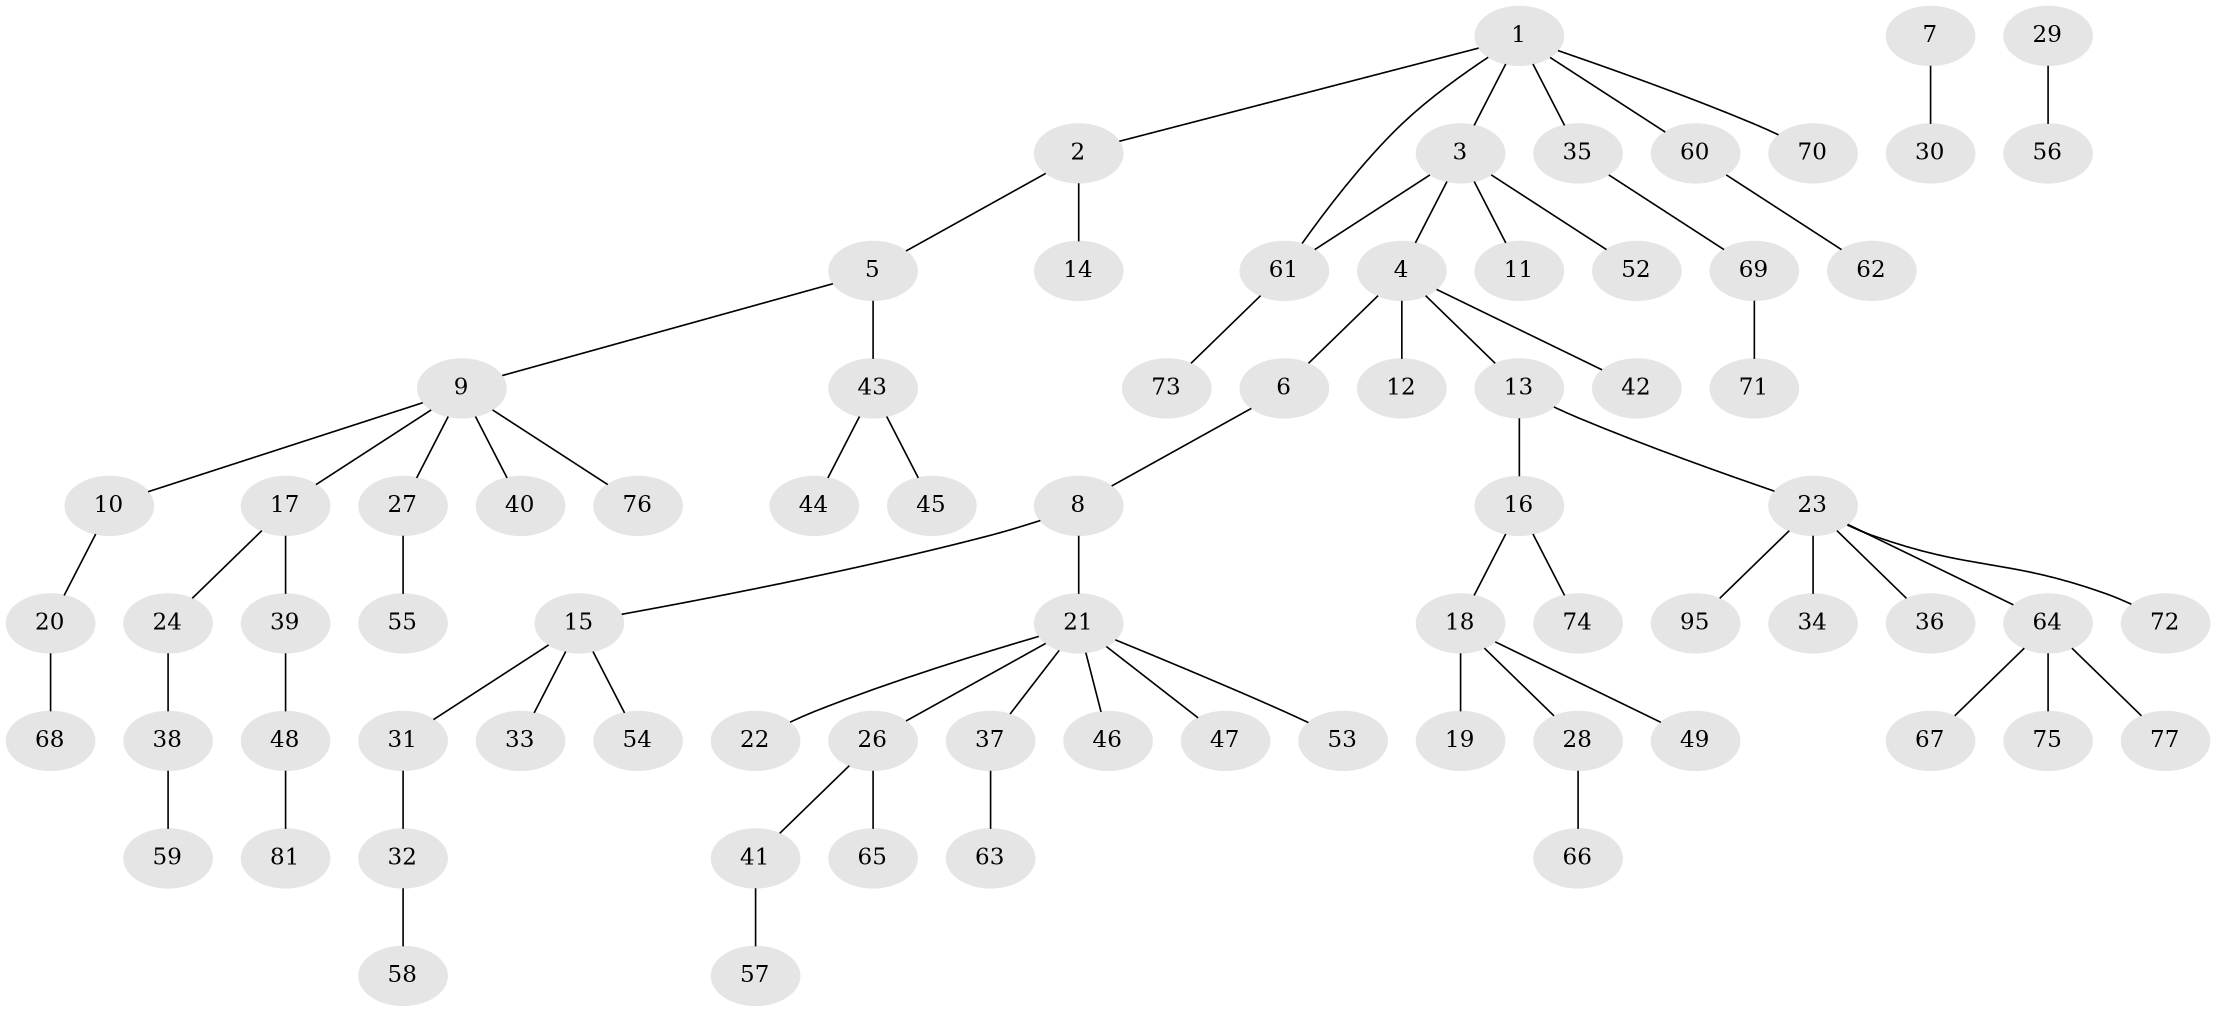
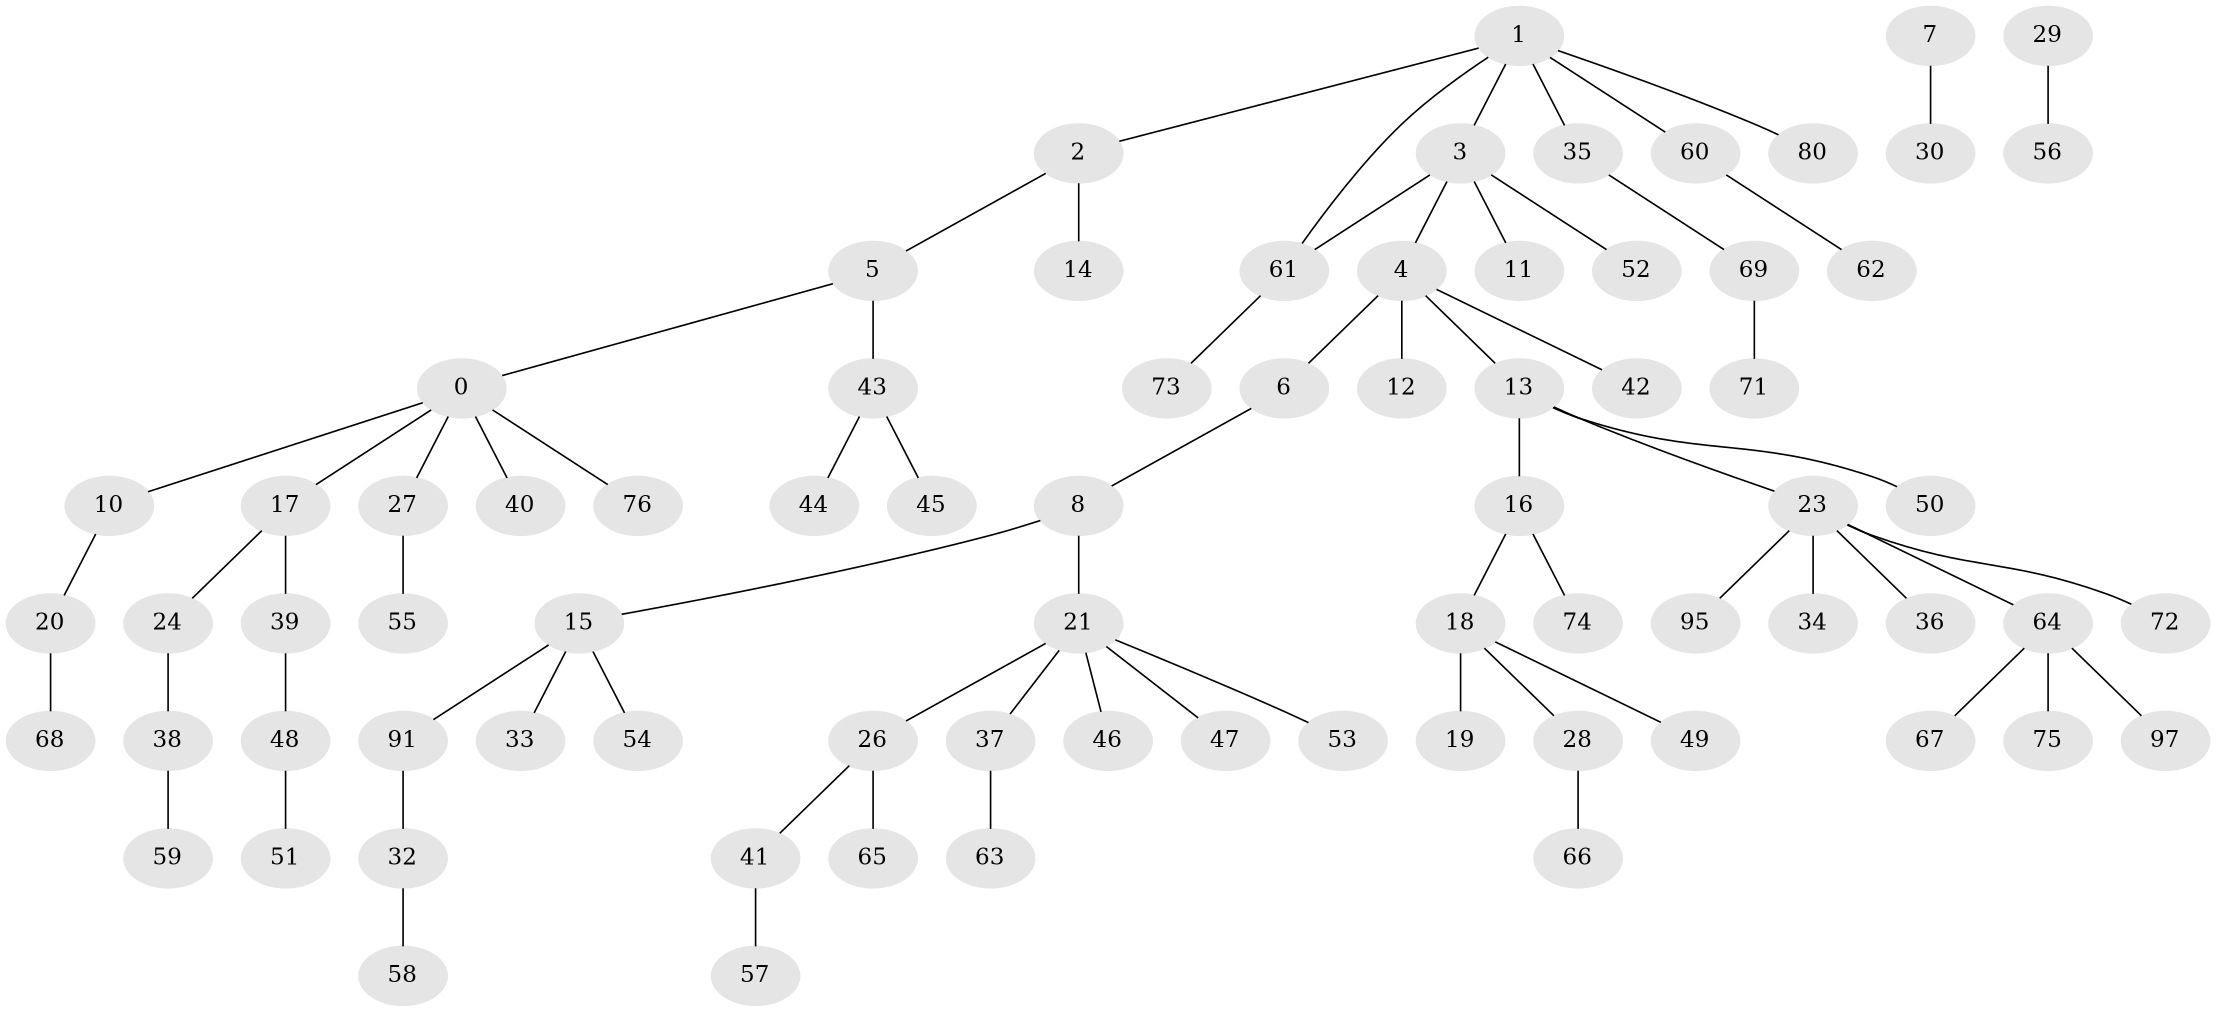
(1813, 153) -> (1813, 153)
(462, 388) -> (462, 388)
none -> (1931, 506)
(403, 741) -> (403, 741)
(756, 741) -> none
(2166, 741) -> (2166, 741)
(286, 858) -> (286, 858)
